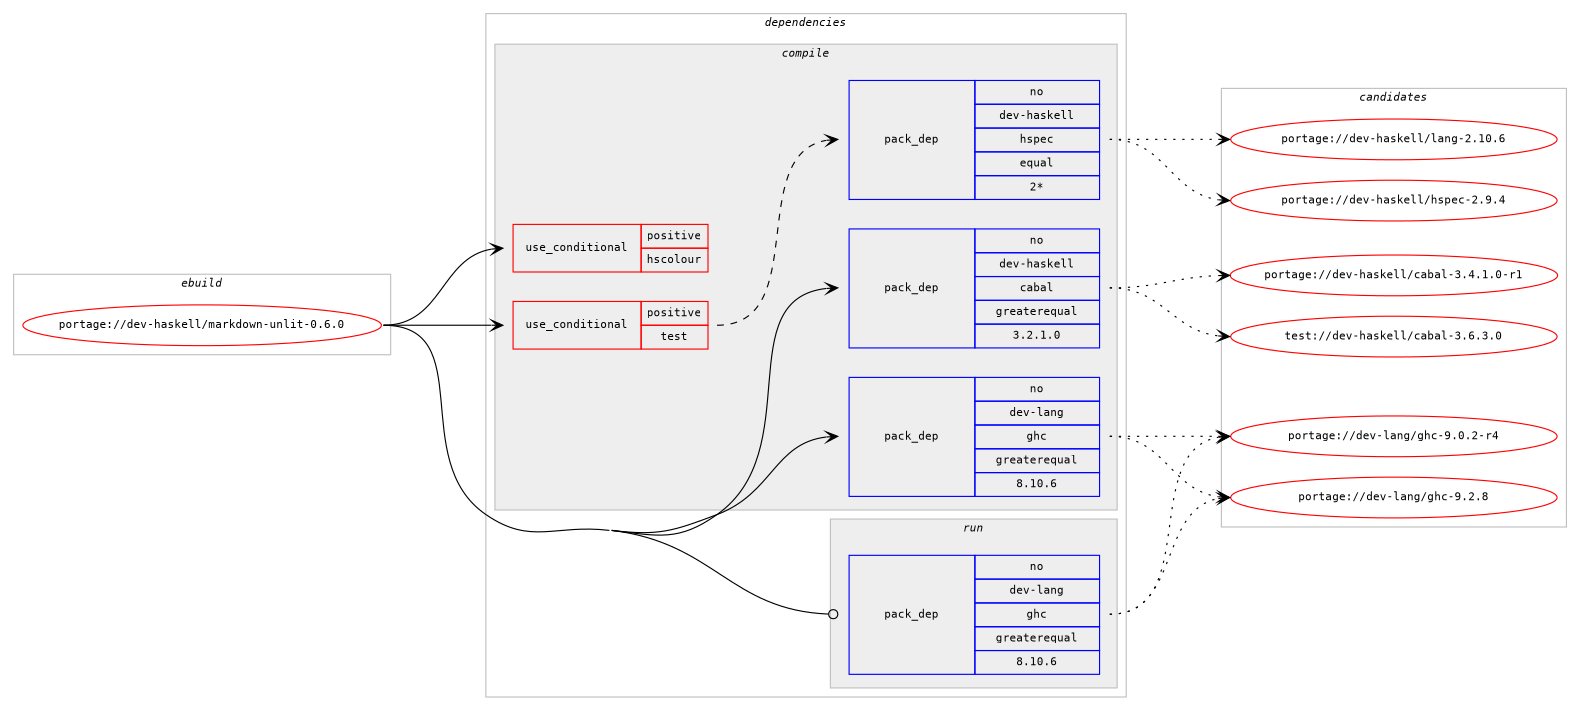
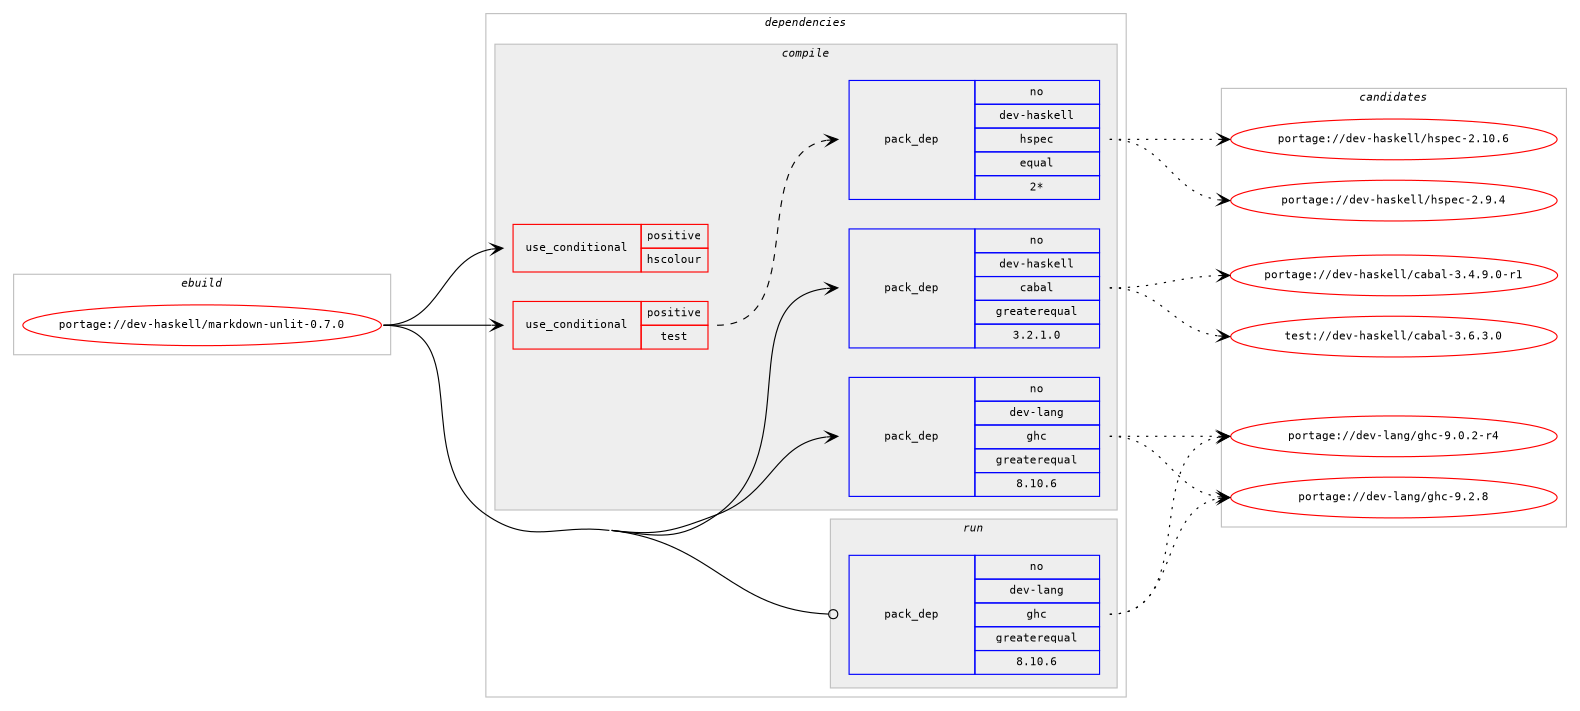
(1394, 139) -> (1394, 139)
(1394, 275) -> (1394, 275)
(202, 325) -> (202, 325)
